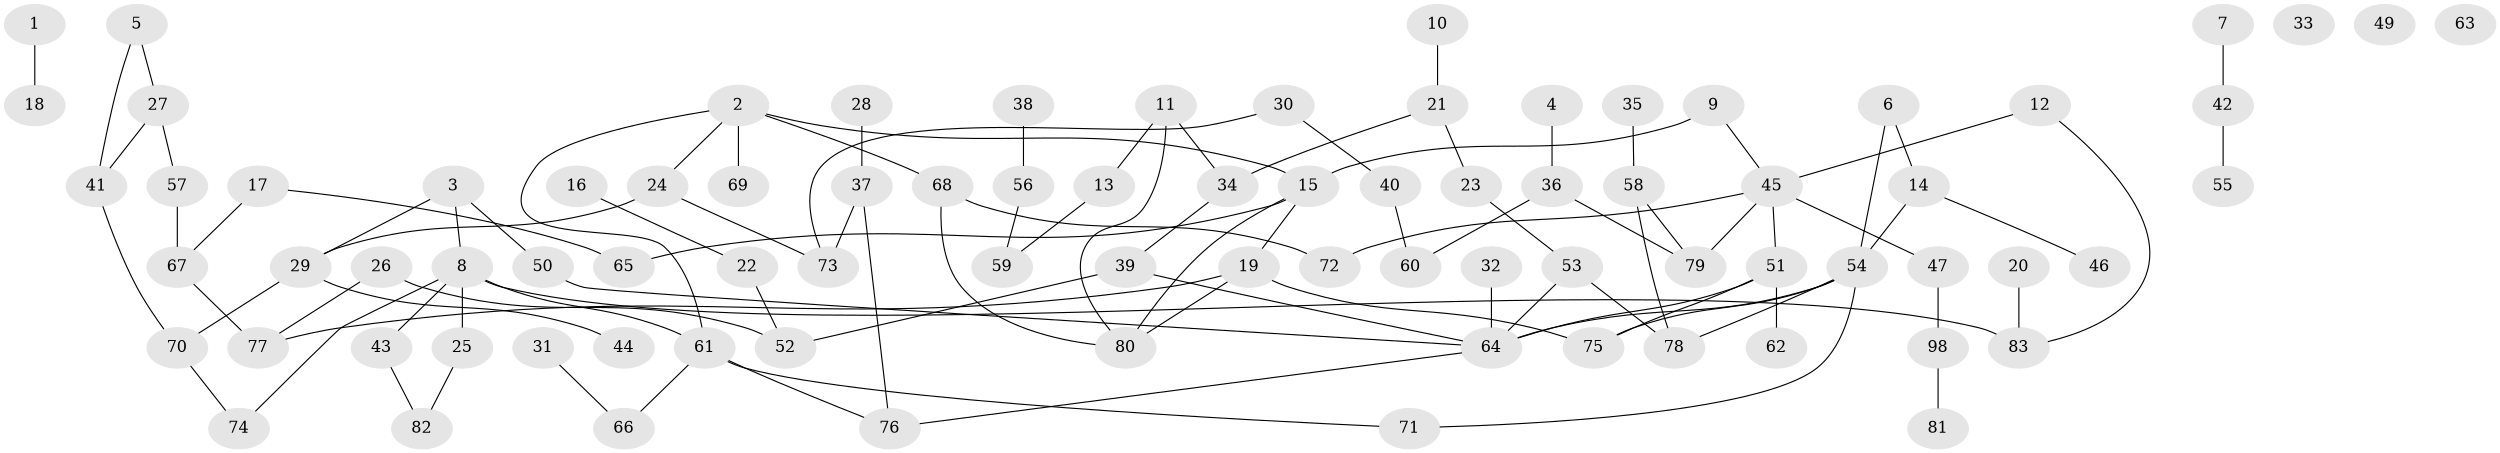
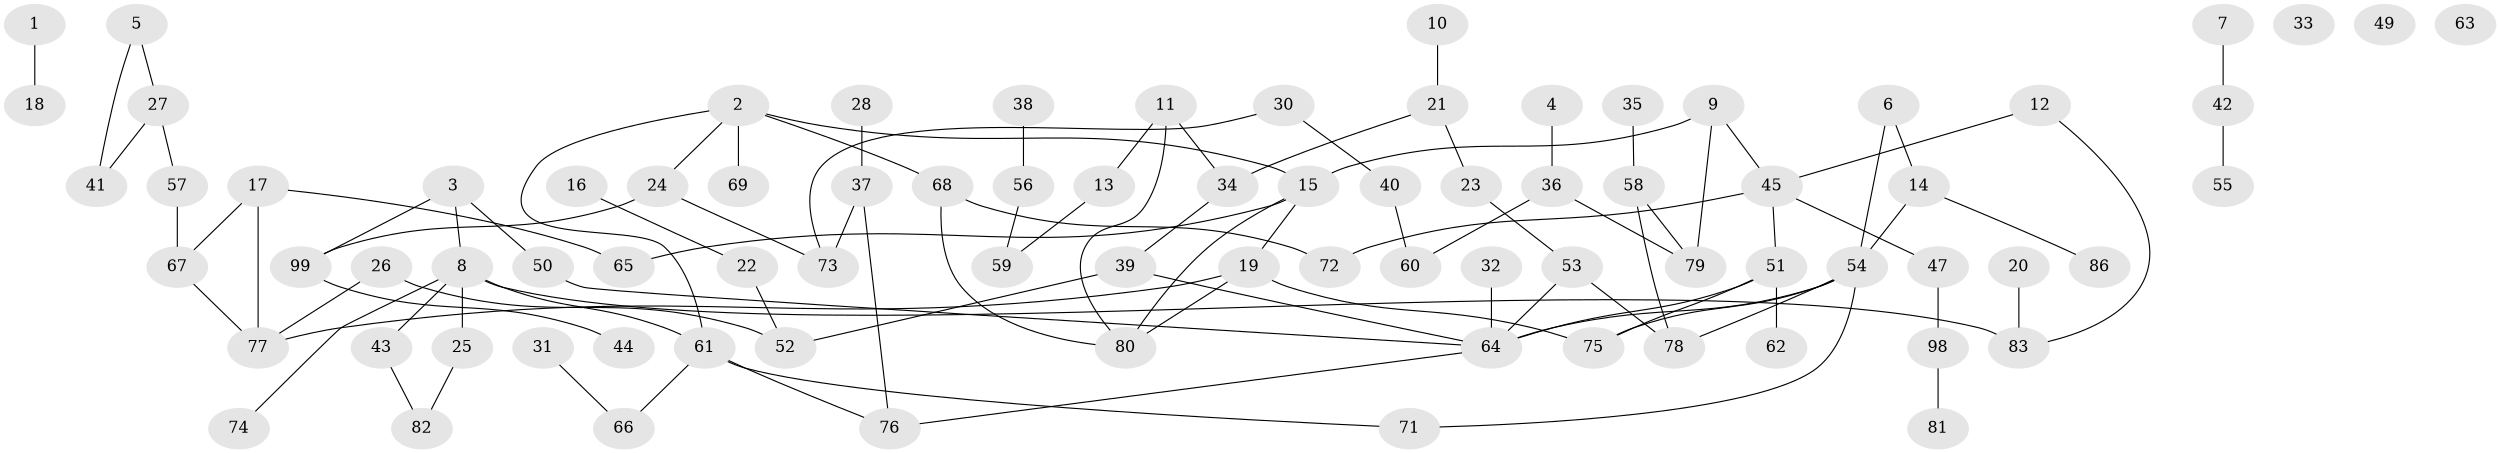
(1734, 227) -> (1705, 186)
none -> (258, 267)
(301, 267) -> (301, 267)
(2100, 267) -> (2100, 267)
(177, 348) -> none
